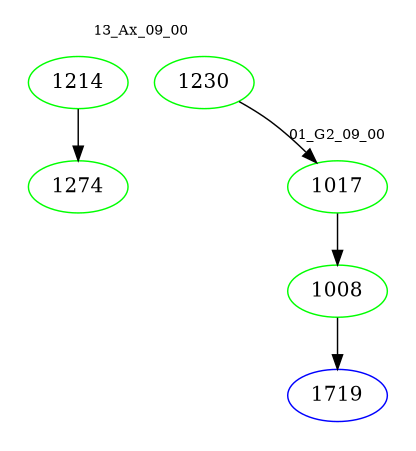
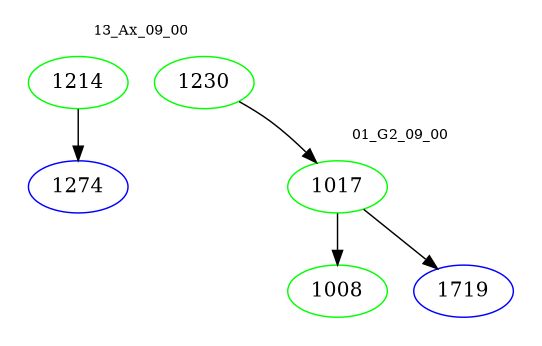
(78, 187) -> (78, 187)
(338, 336) -> (395, 234)
